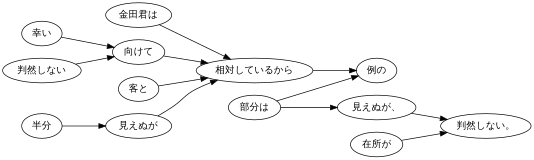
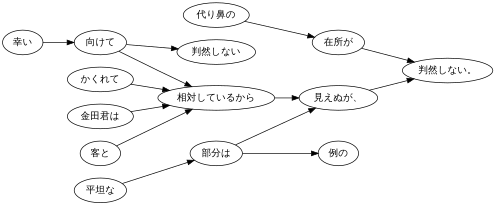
none -> (216, 15)
(92, 61) -> (149, 46)
(331, 71) -> (283, 98)
(42, 126) -> none
(139, 126) -> (100, 79)
none -> (100, 190)
